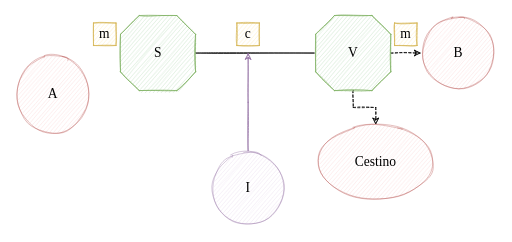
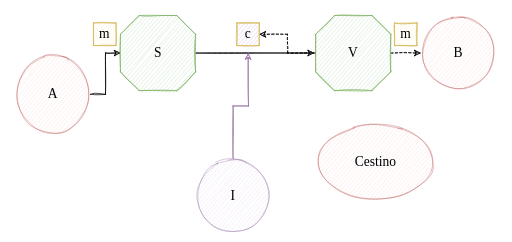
(248, 34) -> (248, 34)
(285, 53) -> (285, 53)
none -> (105, 76)
(363, 107) -> (283, 34)
(248, 188) -> (233, 195)
